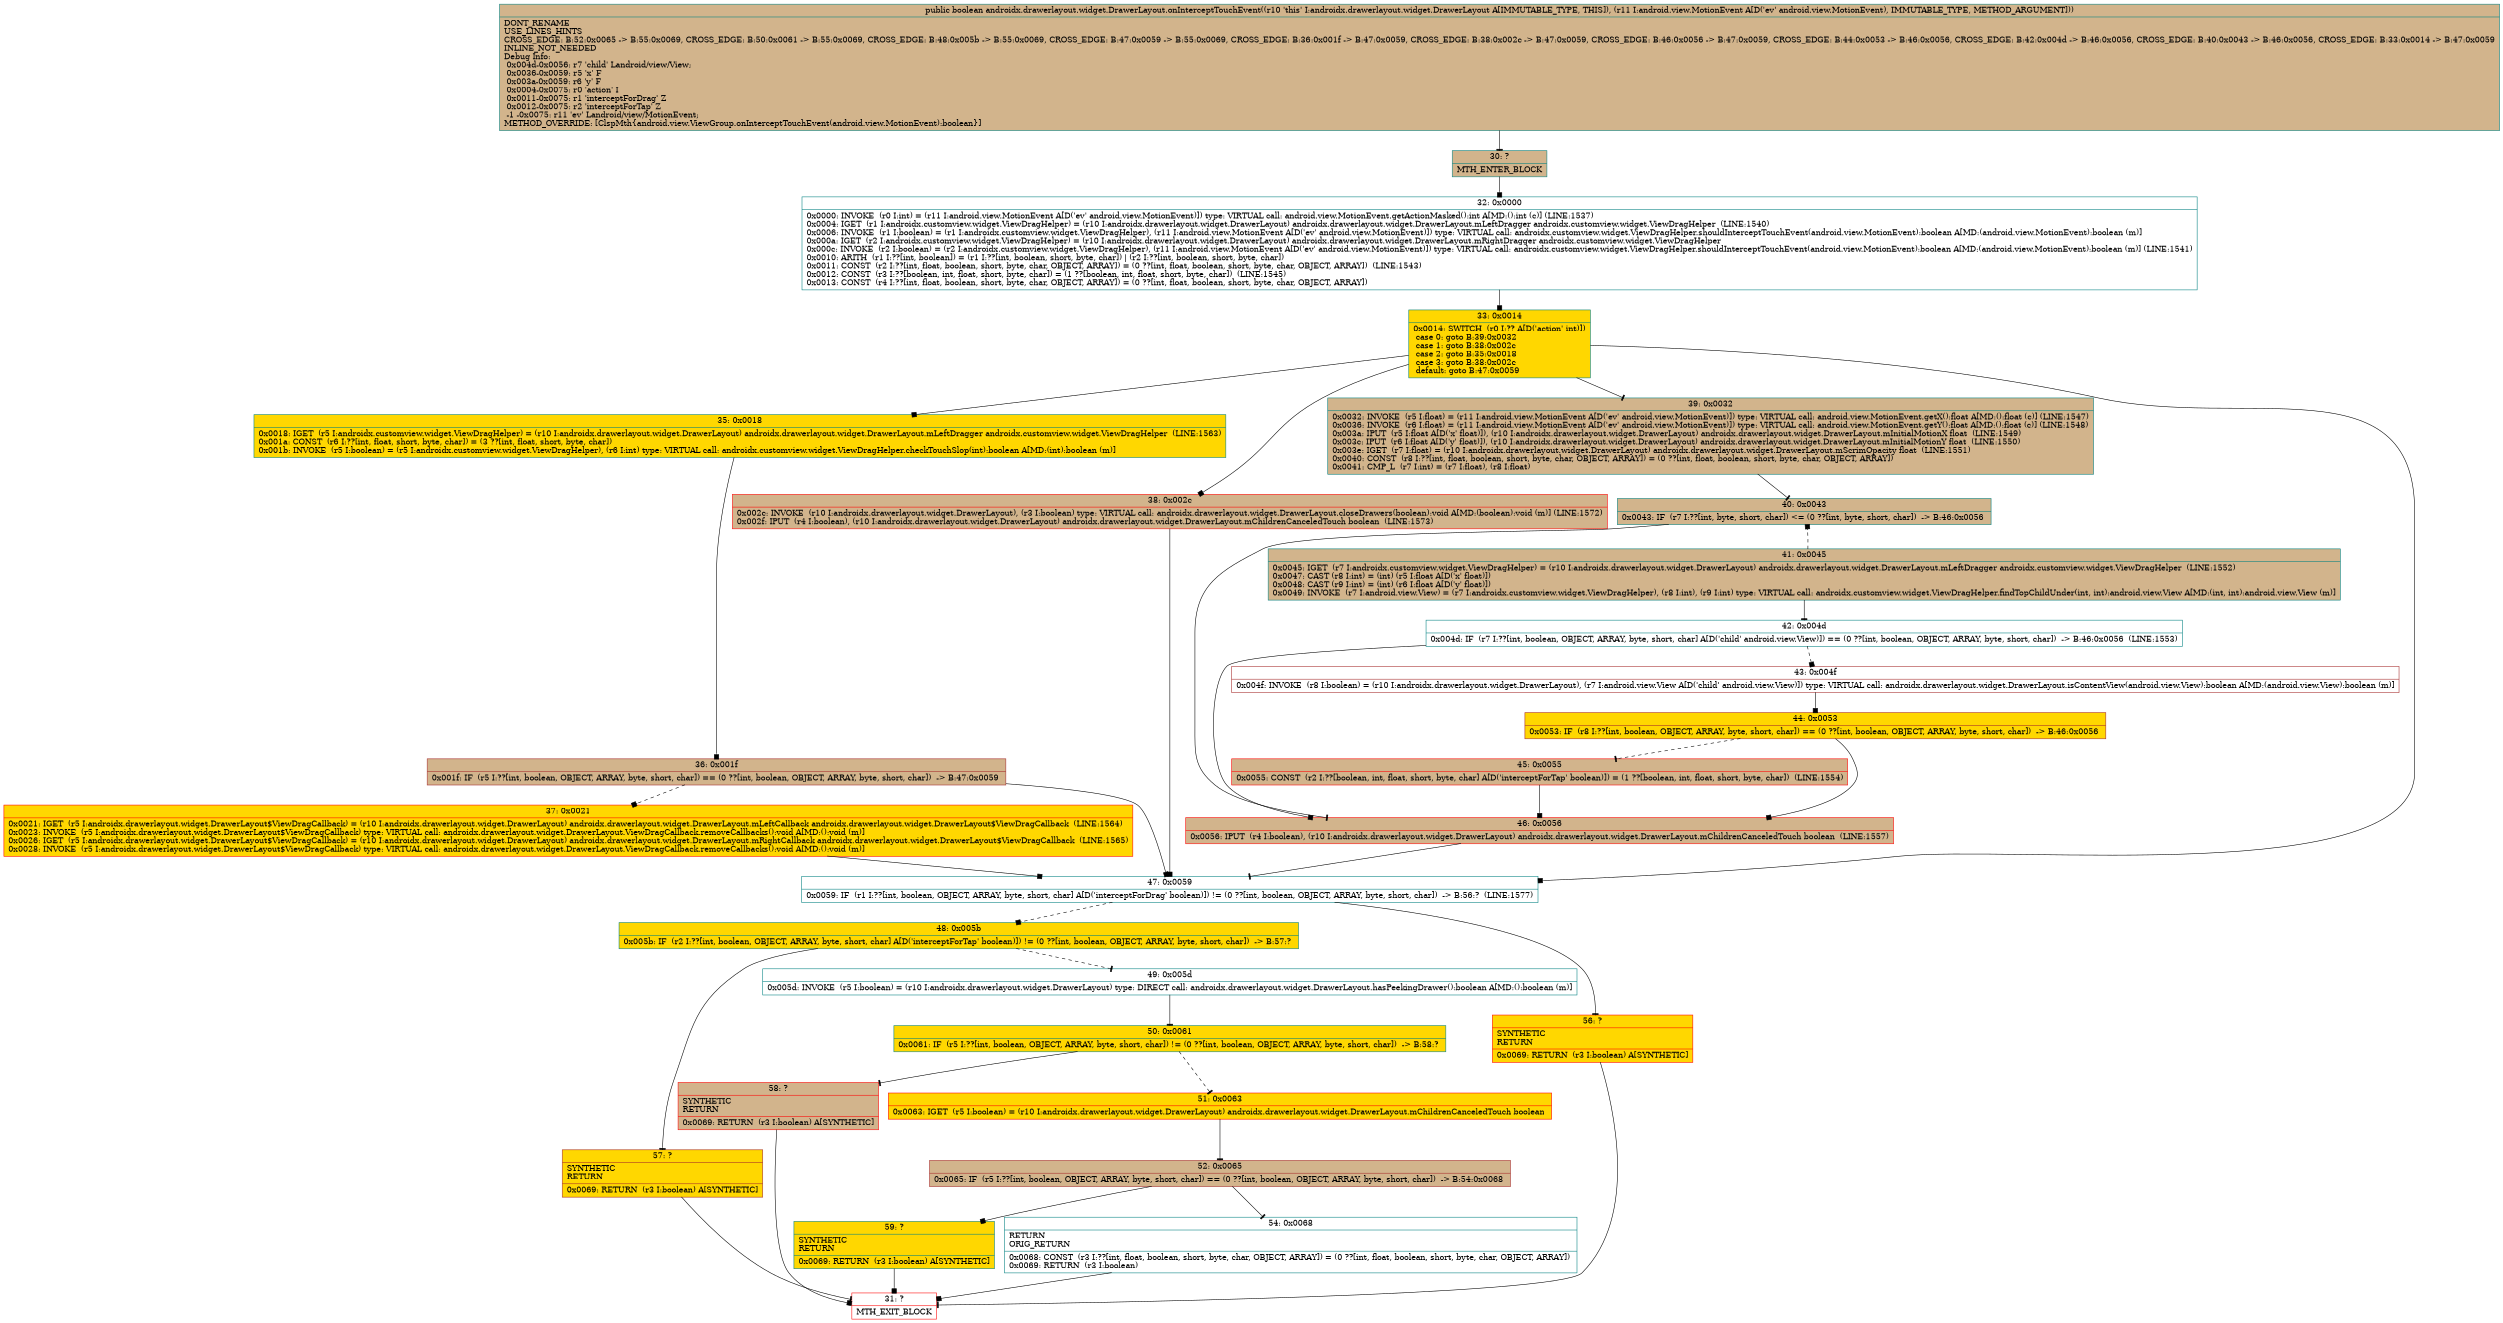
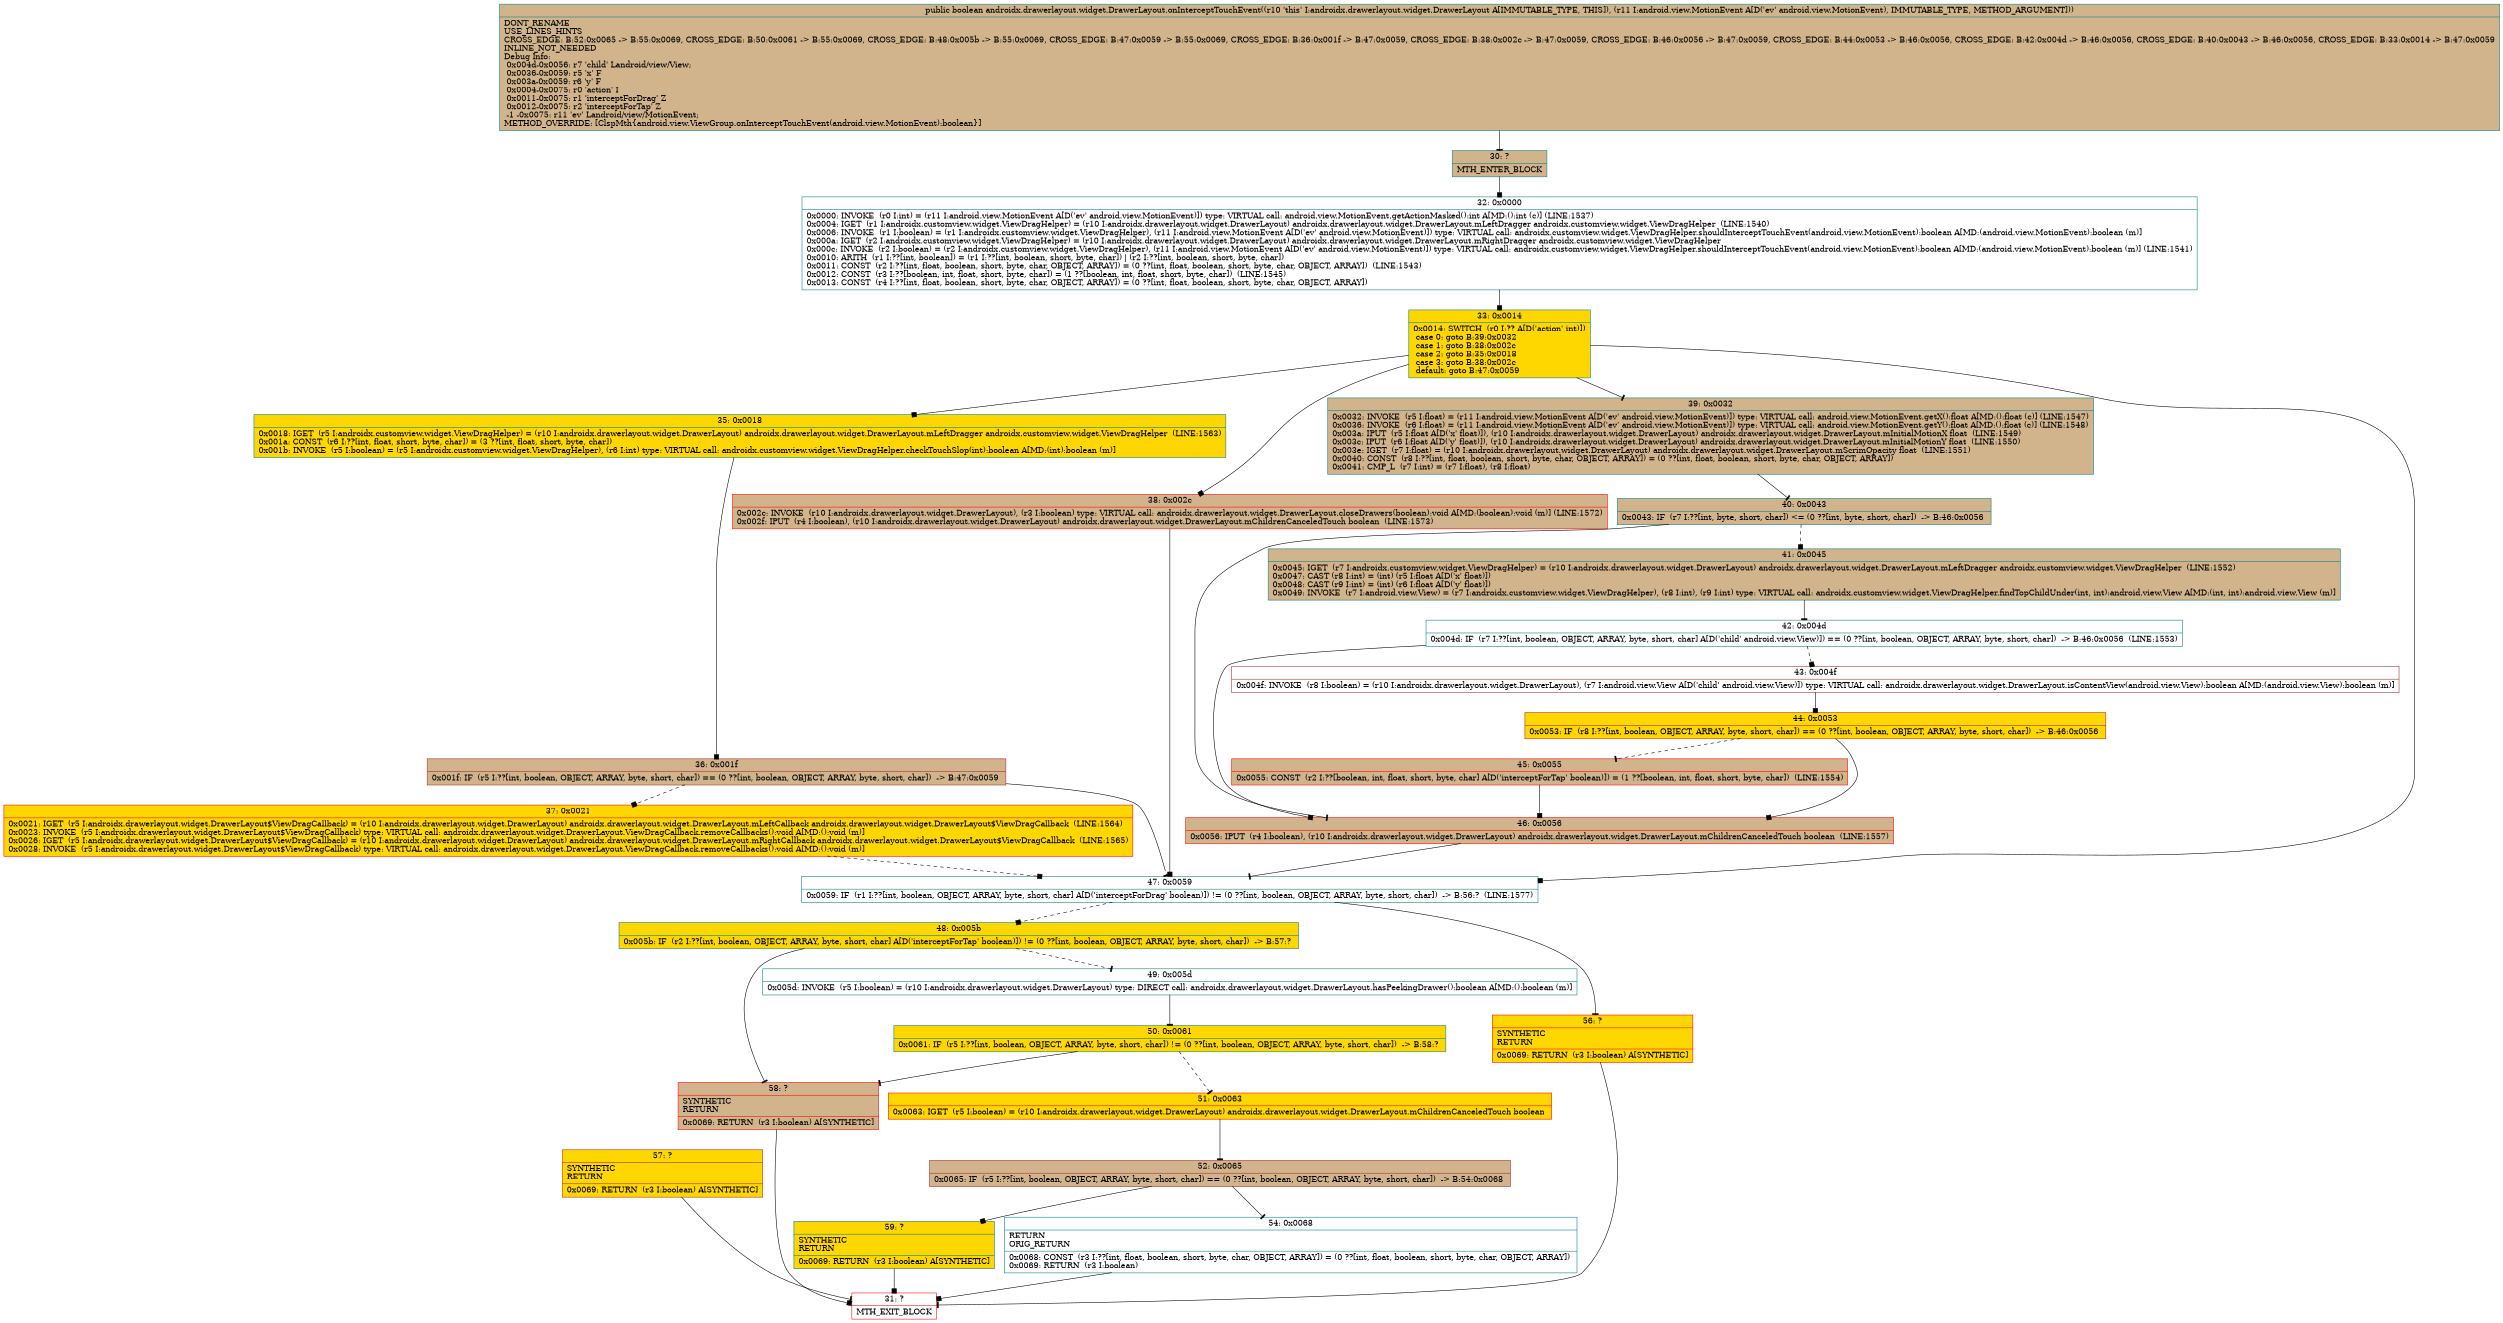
(1808, 540) -> (1801, 534)
(1108, 796) -> (1108, 796)
(932, 866) -> (932, 866)
(700, 1013) -> (745, 999)
